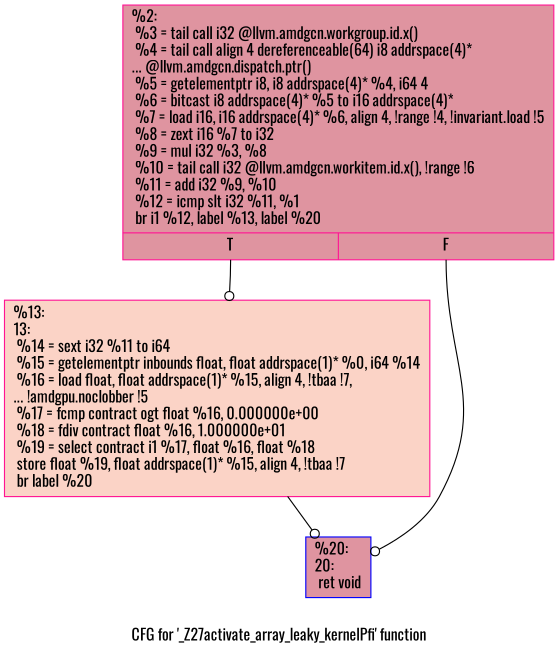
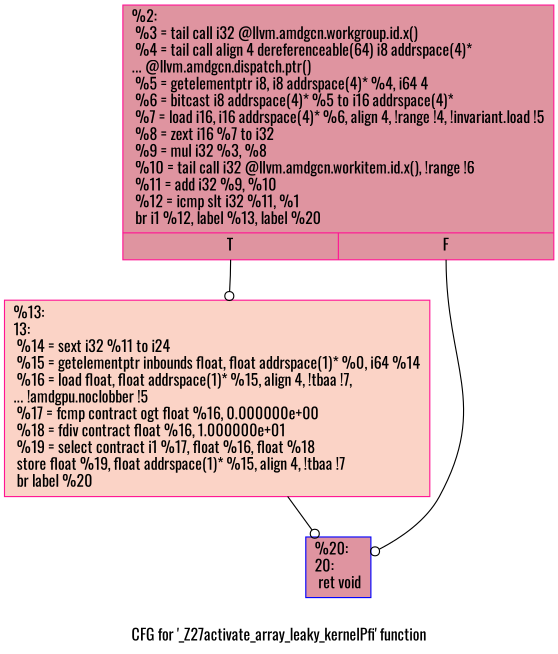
(92, 347) -> (92, 347)
